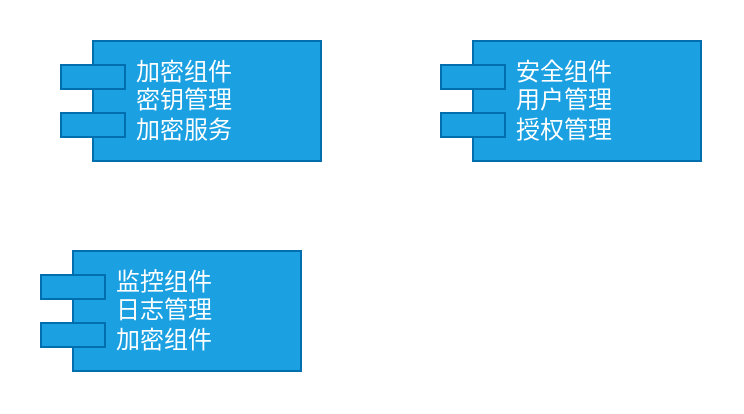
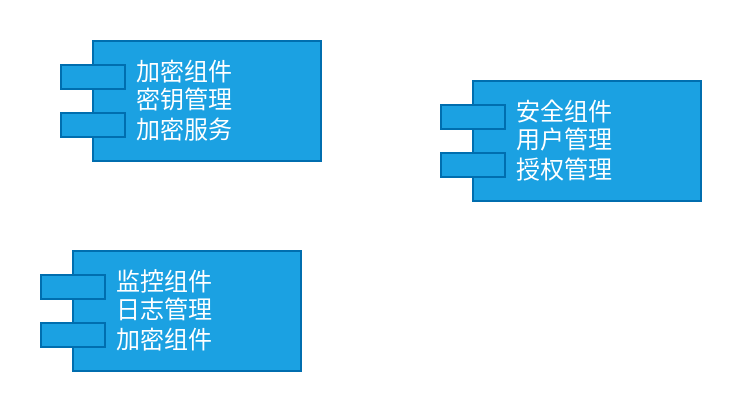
(571, 101) -> (571, 141)
